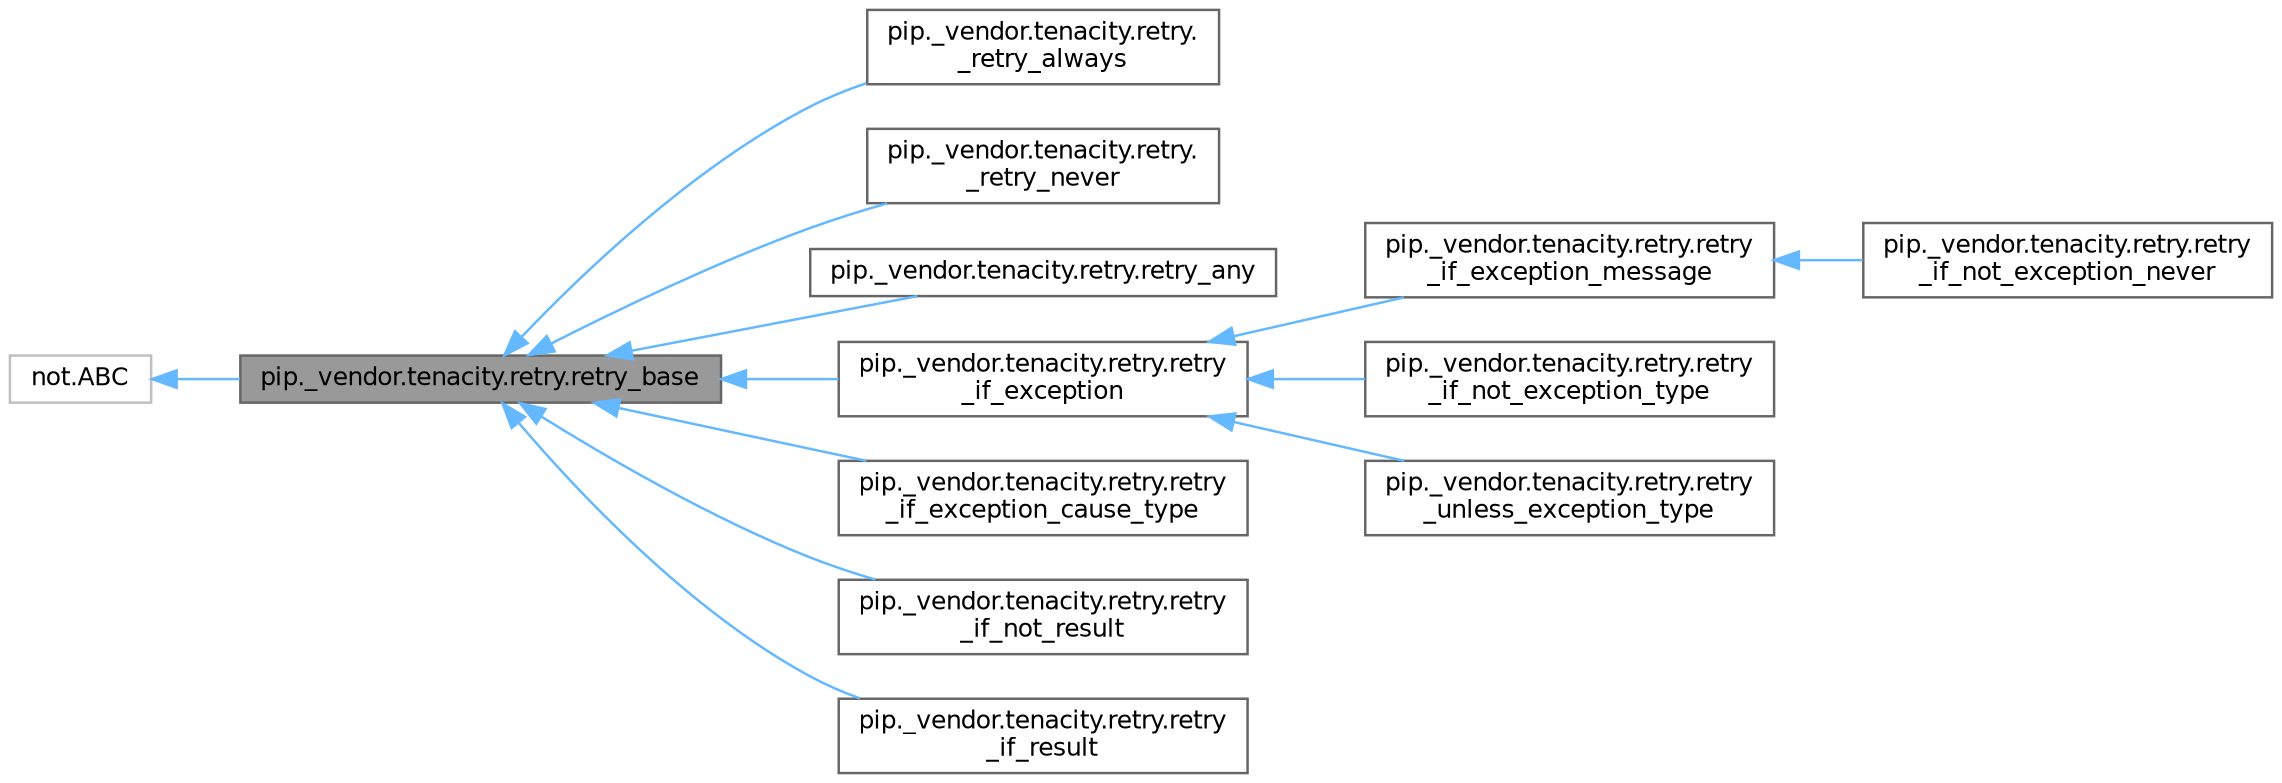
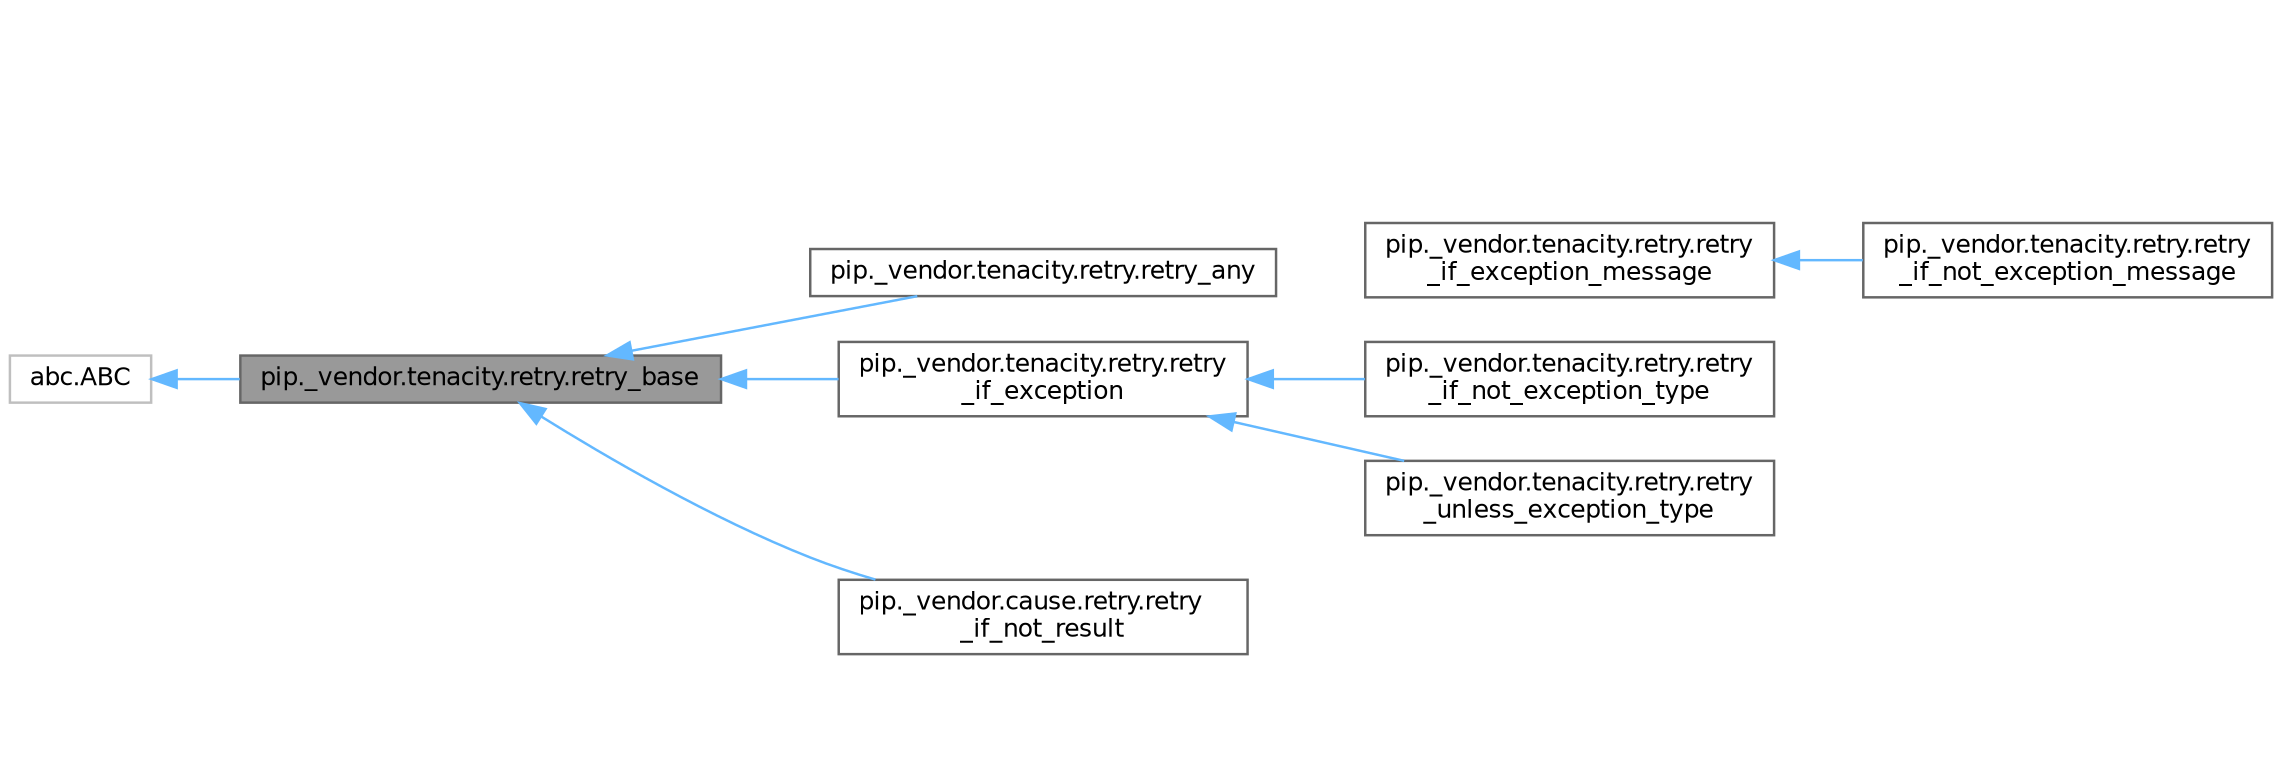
(1043, 47) -> none
(1043, 166) -> none
(2068, 260) -> (2068, 260)
(1319, 317) -> none
(81, 379) -> (81, 379)
(1043, 498) -> none
(1043, 617) -> (1043, 617)
(1043, 736) -> none
